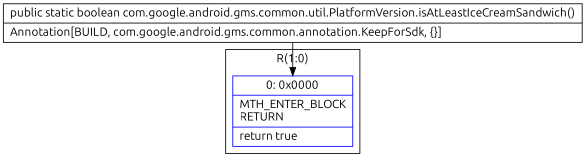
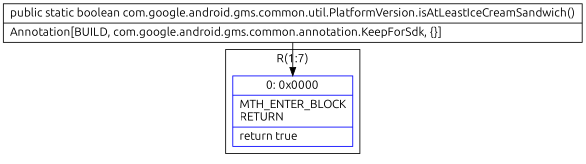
(293, 59) -> (293, 59)
